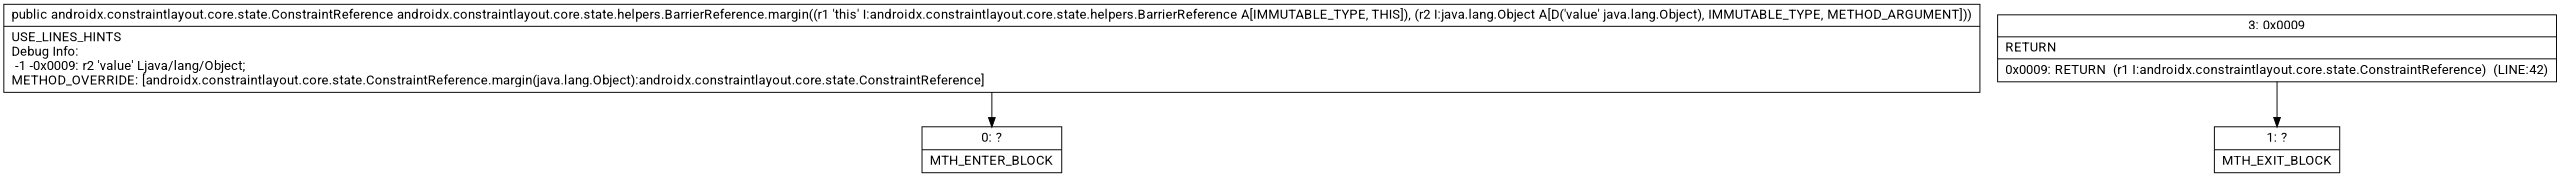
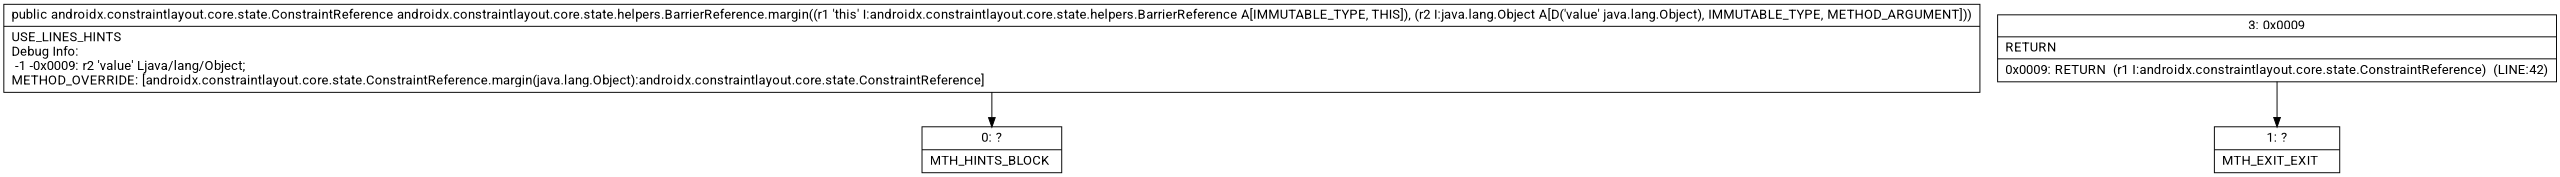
(992, 161) -> (990, 161)
(2277, 161) -> (2270, 161)
